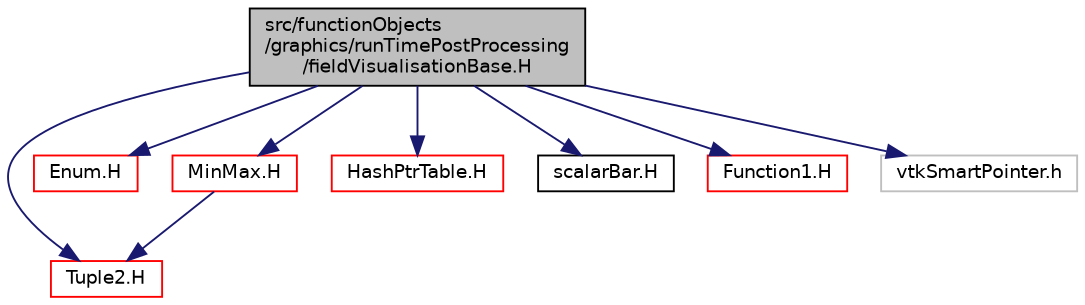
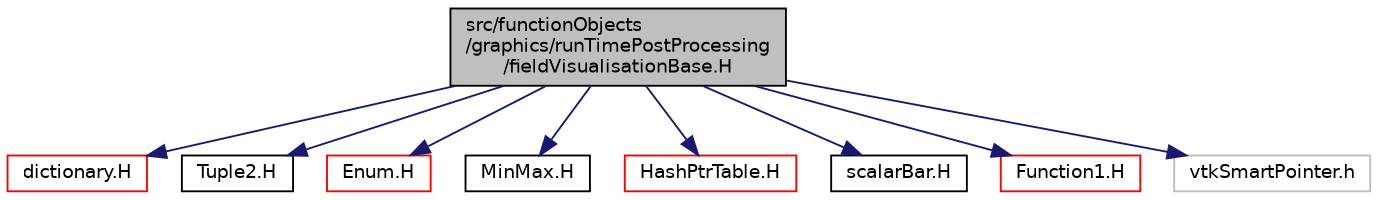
none -> (77, 173)
(235, 173) -> (528, 173)
(178, 220) -> none
(107, 279) -> (237, 173)
